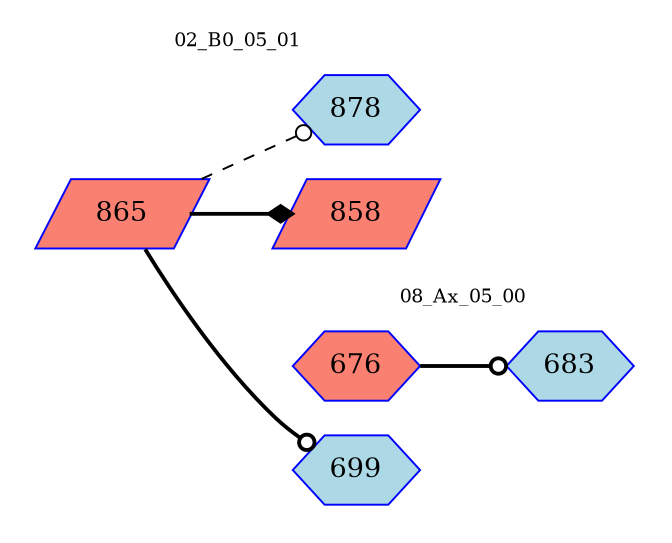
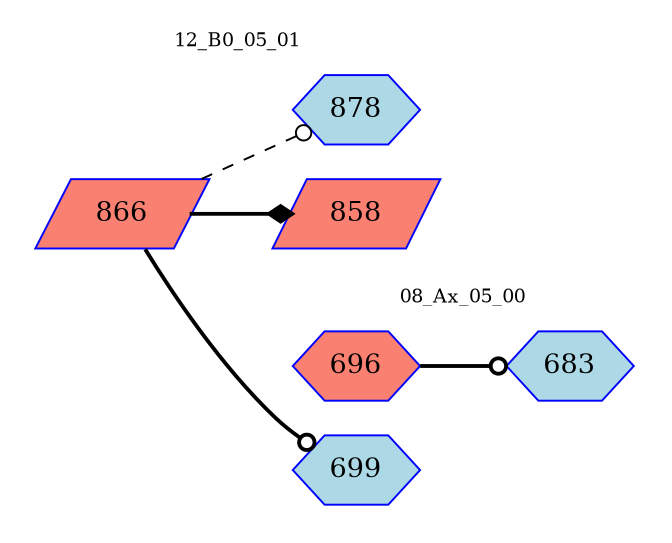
(238, 41) -> (238, 41)
(122, 214) -> (122, 214)
(356, 366) -> (356, 366)
